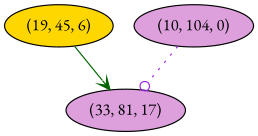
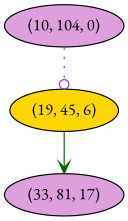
(163, 64) -> (64, 63)
